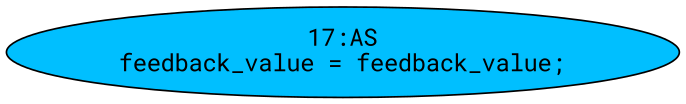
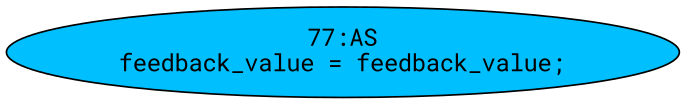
(343, 52) -> (343, 52)
